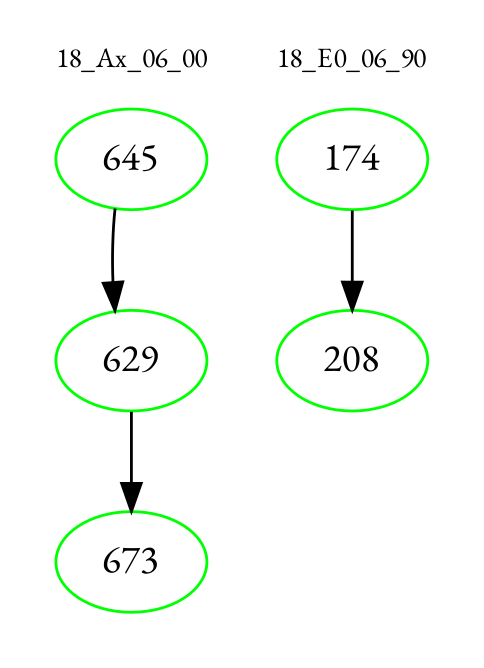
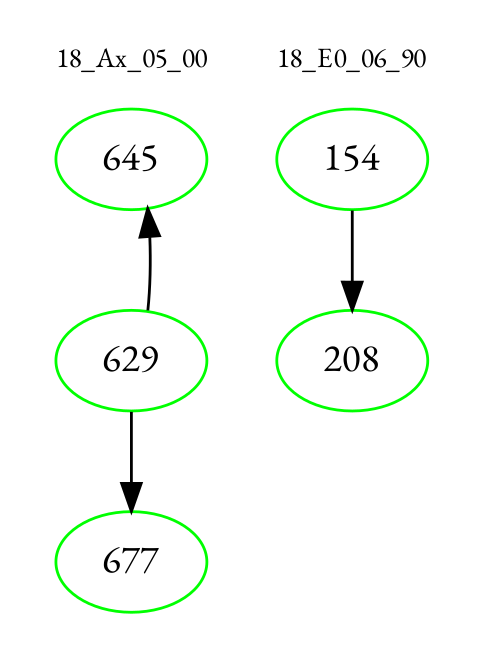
(133, 60) -> (133, 60)
(352, 159) -> (352, 159)
(113, 246) -> (150, 274)
(131, 562) -> (131, 562)
